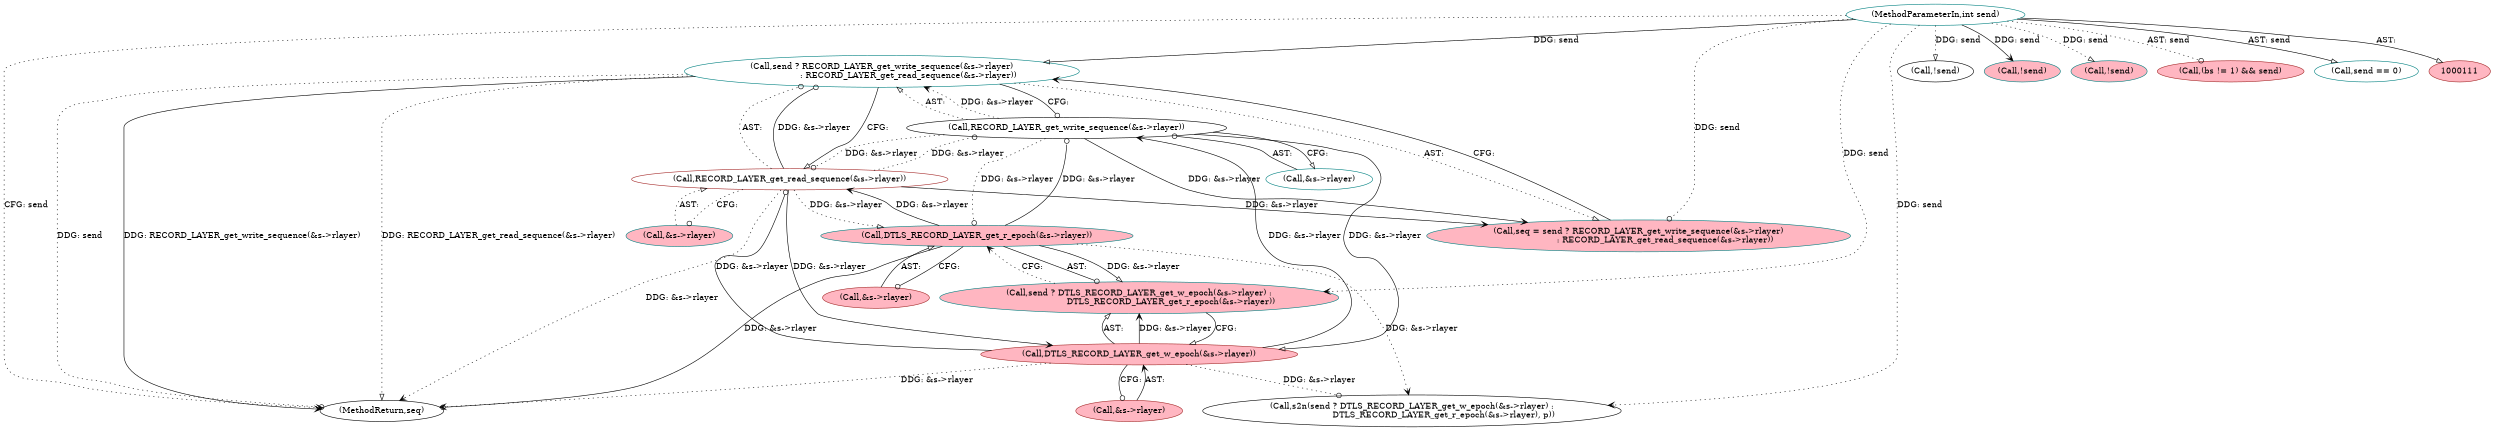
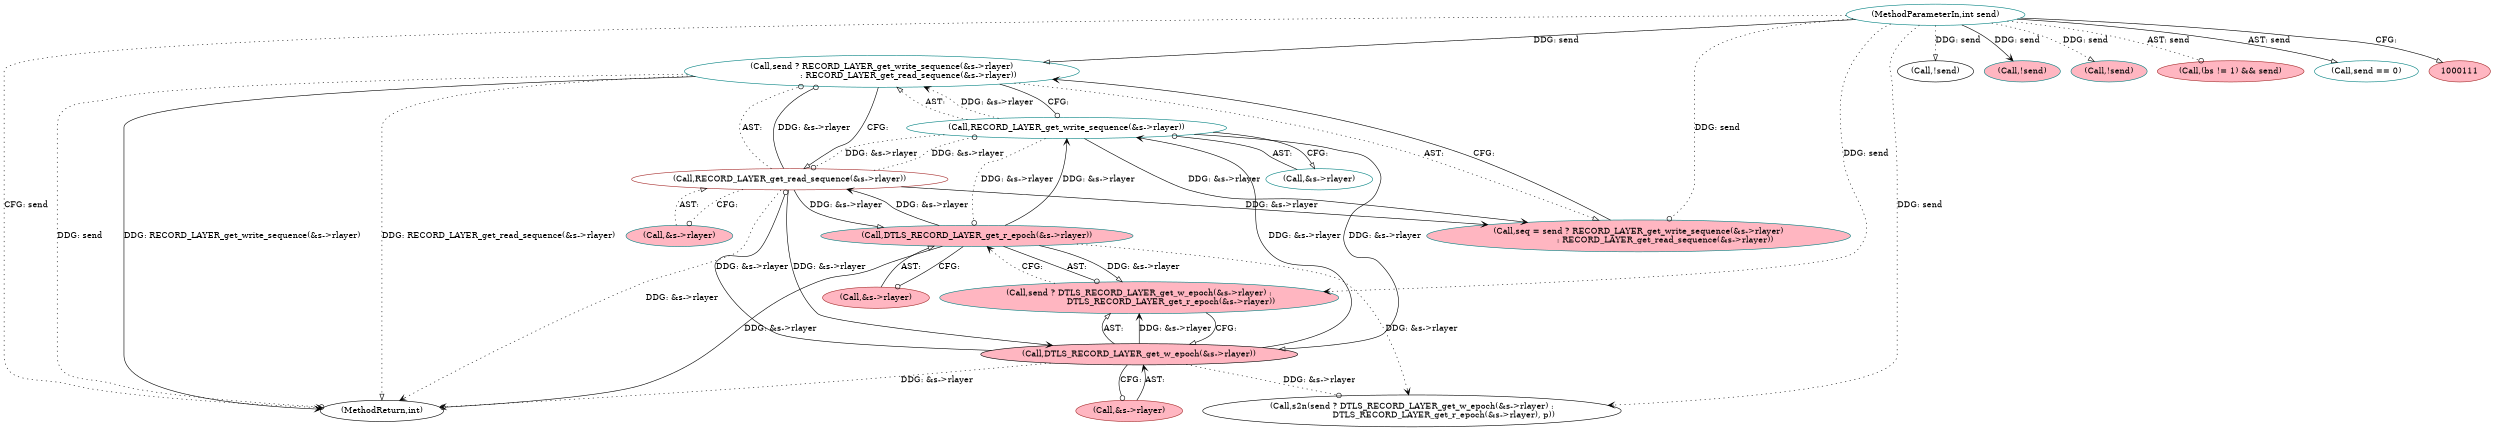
(2388, 40) -> (2388, 40)
(1067, 128) -> (1067, 128)
(1053, 191) -> (1053, 191)
(831, 218) -> (831, 218)
(1139, 354) -> (1139, 354)
(382, 411) -> (382, 411)
